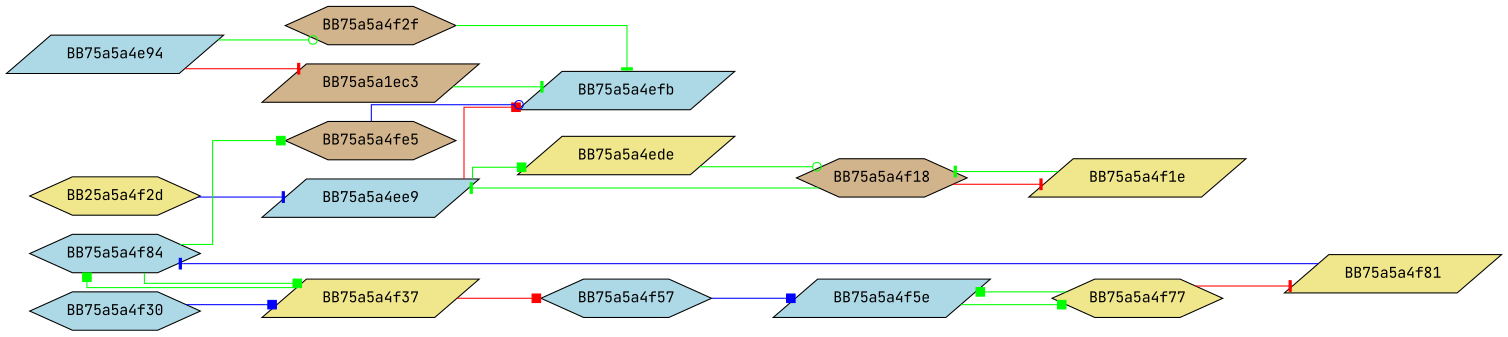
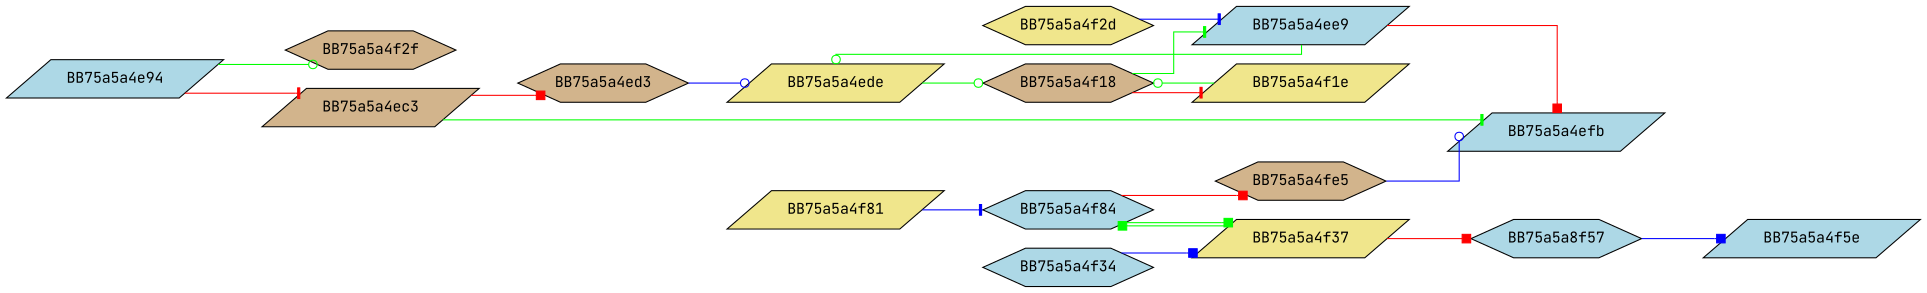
(562, 26) -> none
(371, 83) -> (371, 108)
none -> (603, 83)
(488, 167) -> (1073, 54)
(1008, 172) -> (1188, 83)
(213, 178) -> (1179, 195)
(115, 196) -> (1068, 26)
(626, 298) -> (1556, 239)
(1137, 298) -> none
(115, 311) -> (1068, 267)
